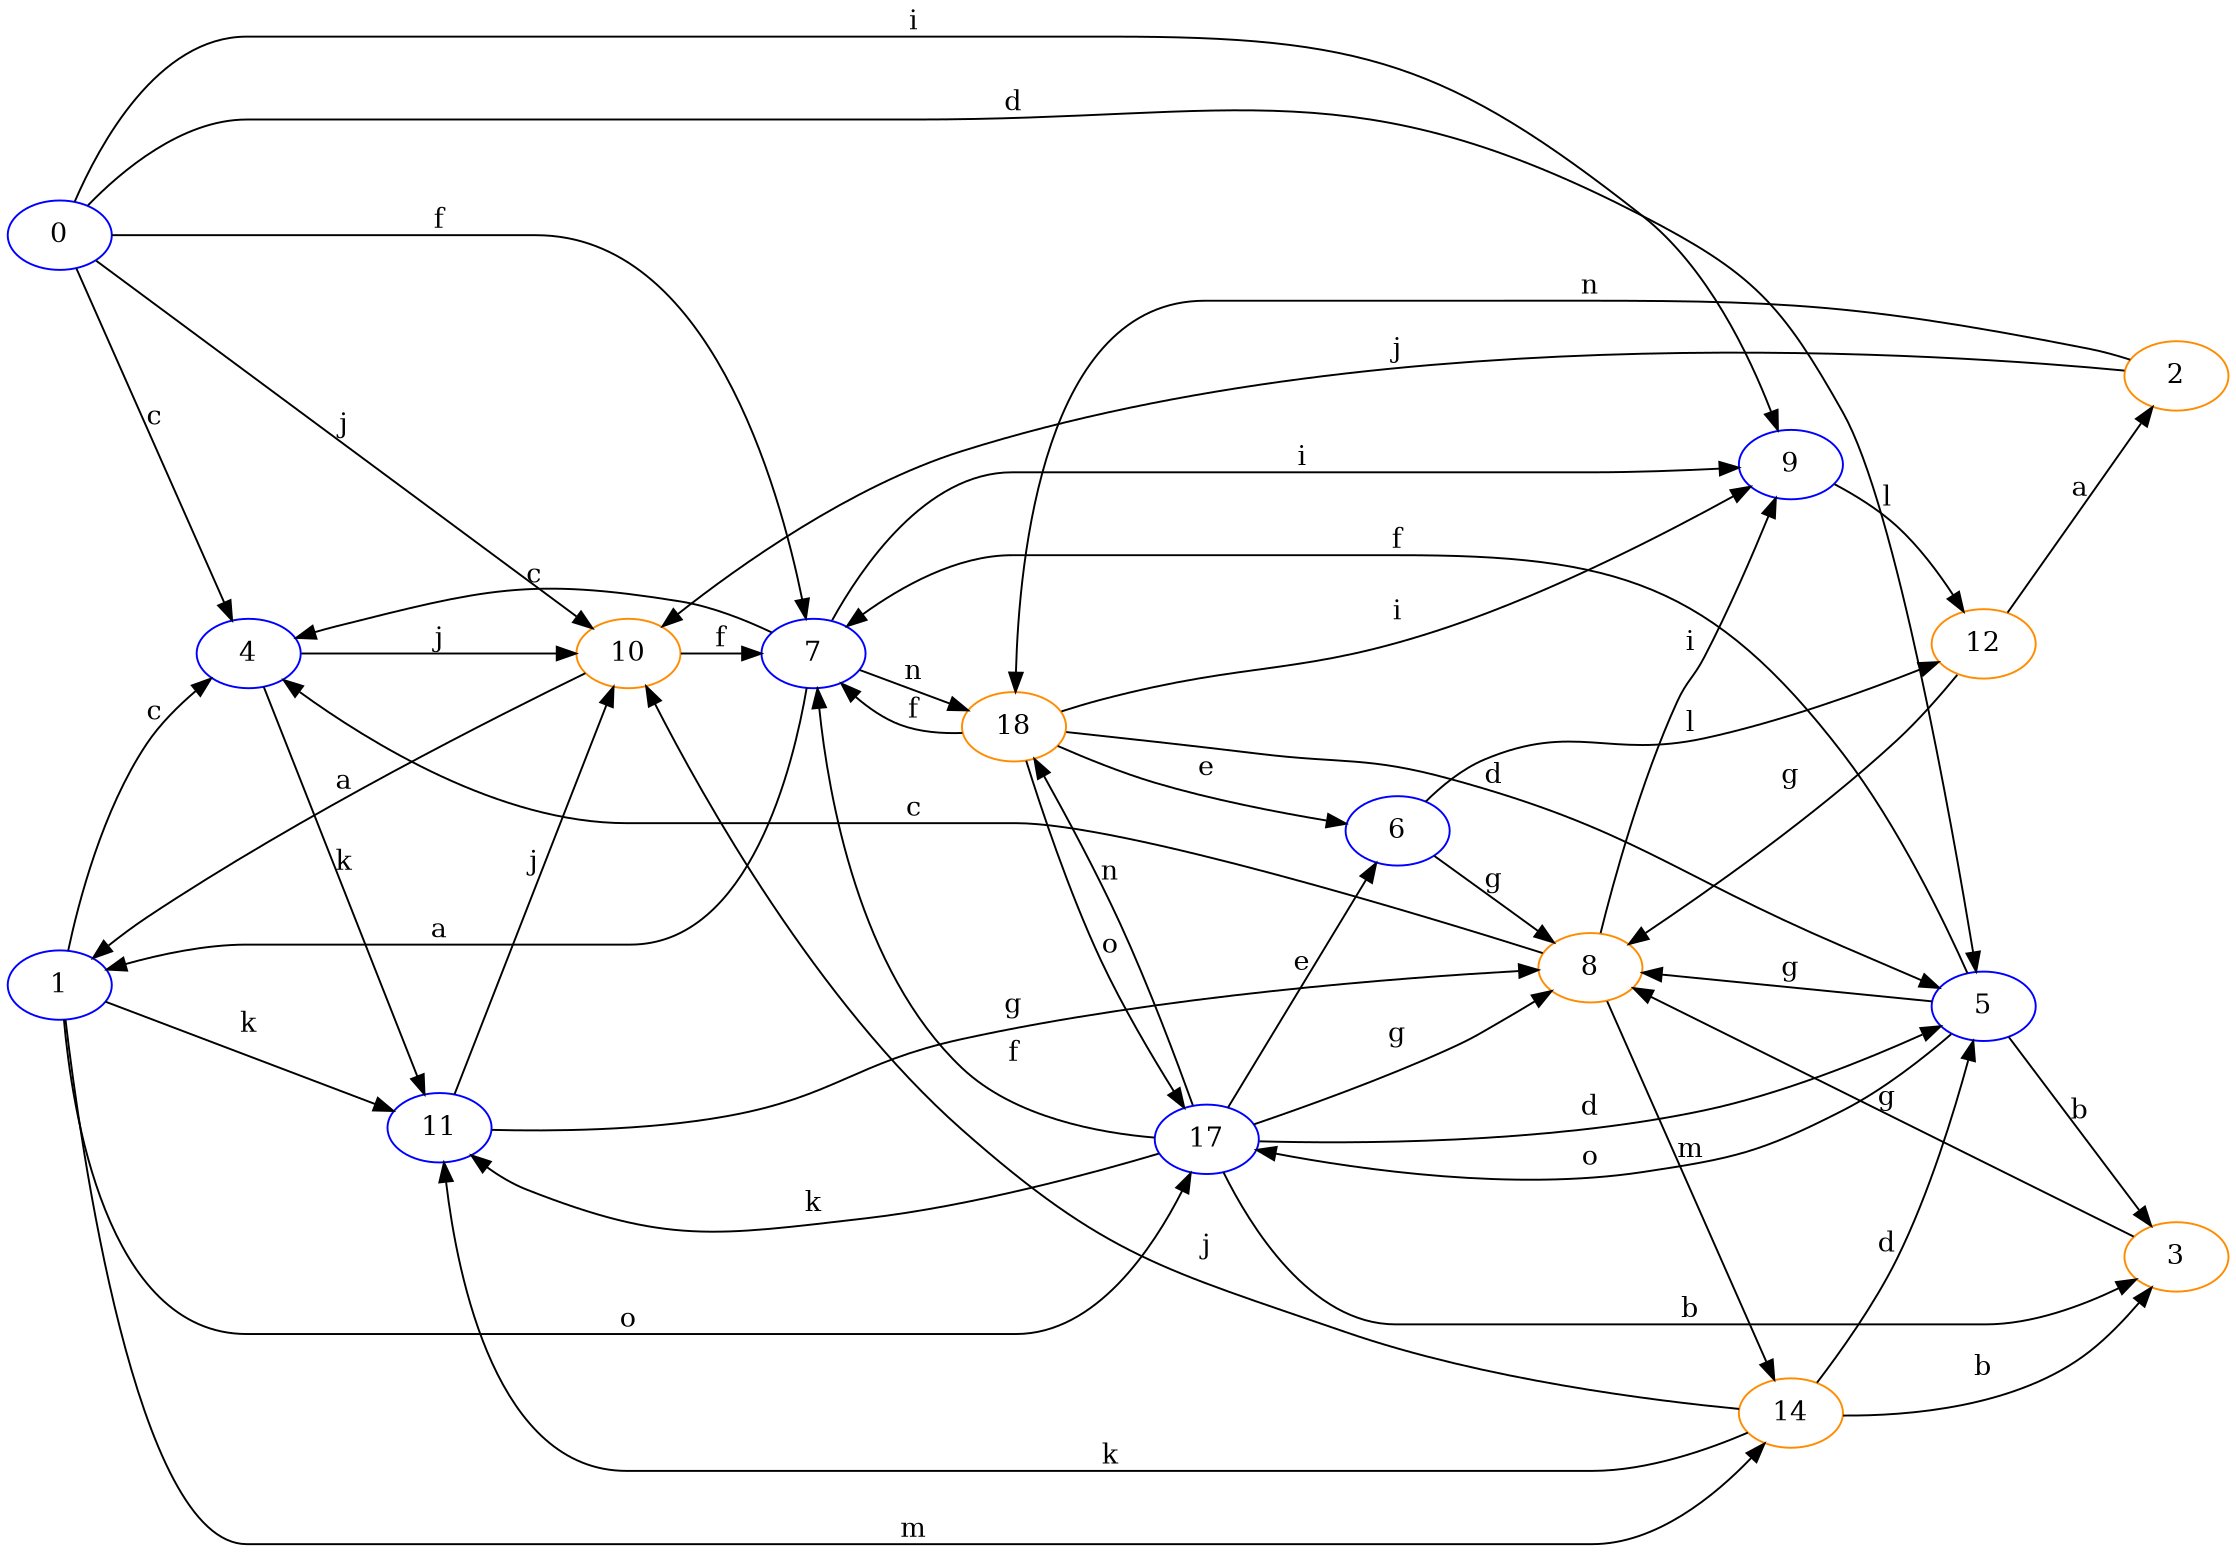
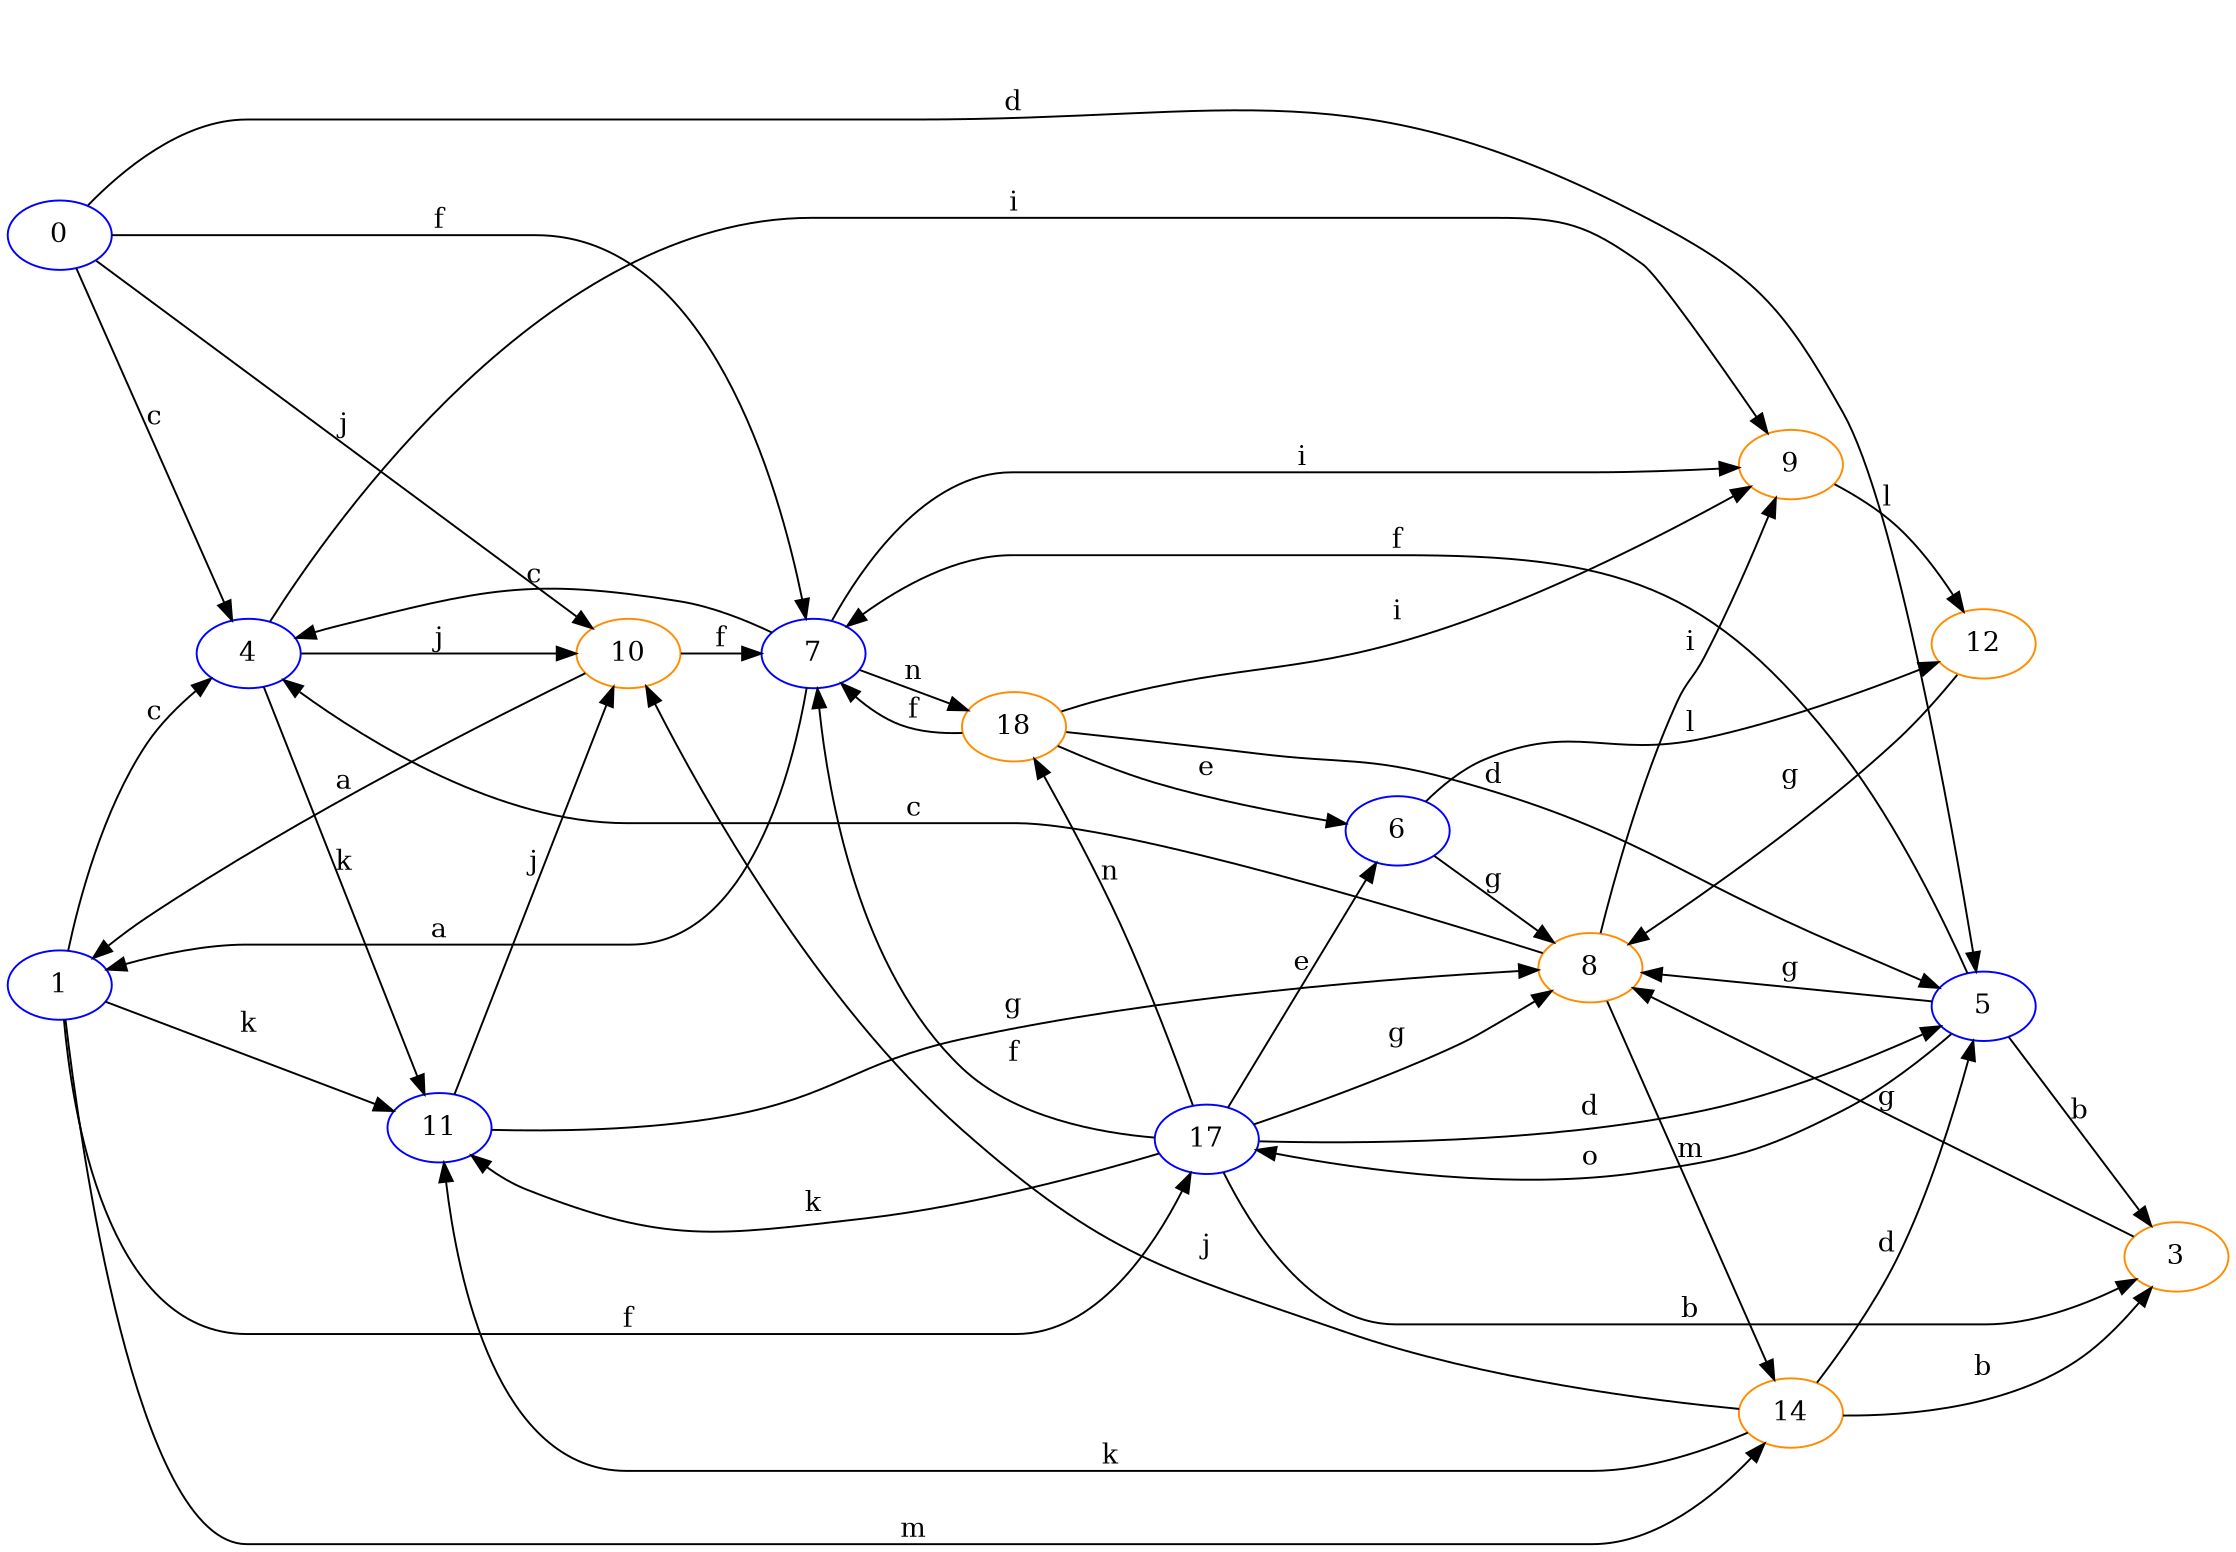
(960, 37) -> (977, 218)
(2176, 376) -> none
(1791, 465) -> (1791, 465)
(1088, 931) -> none
(628, 1320) -> (628, 1320)
